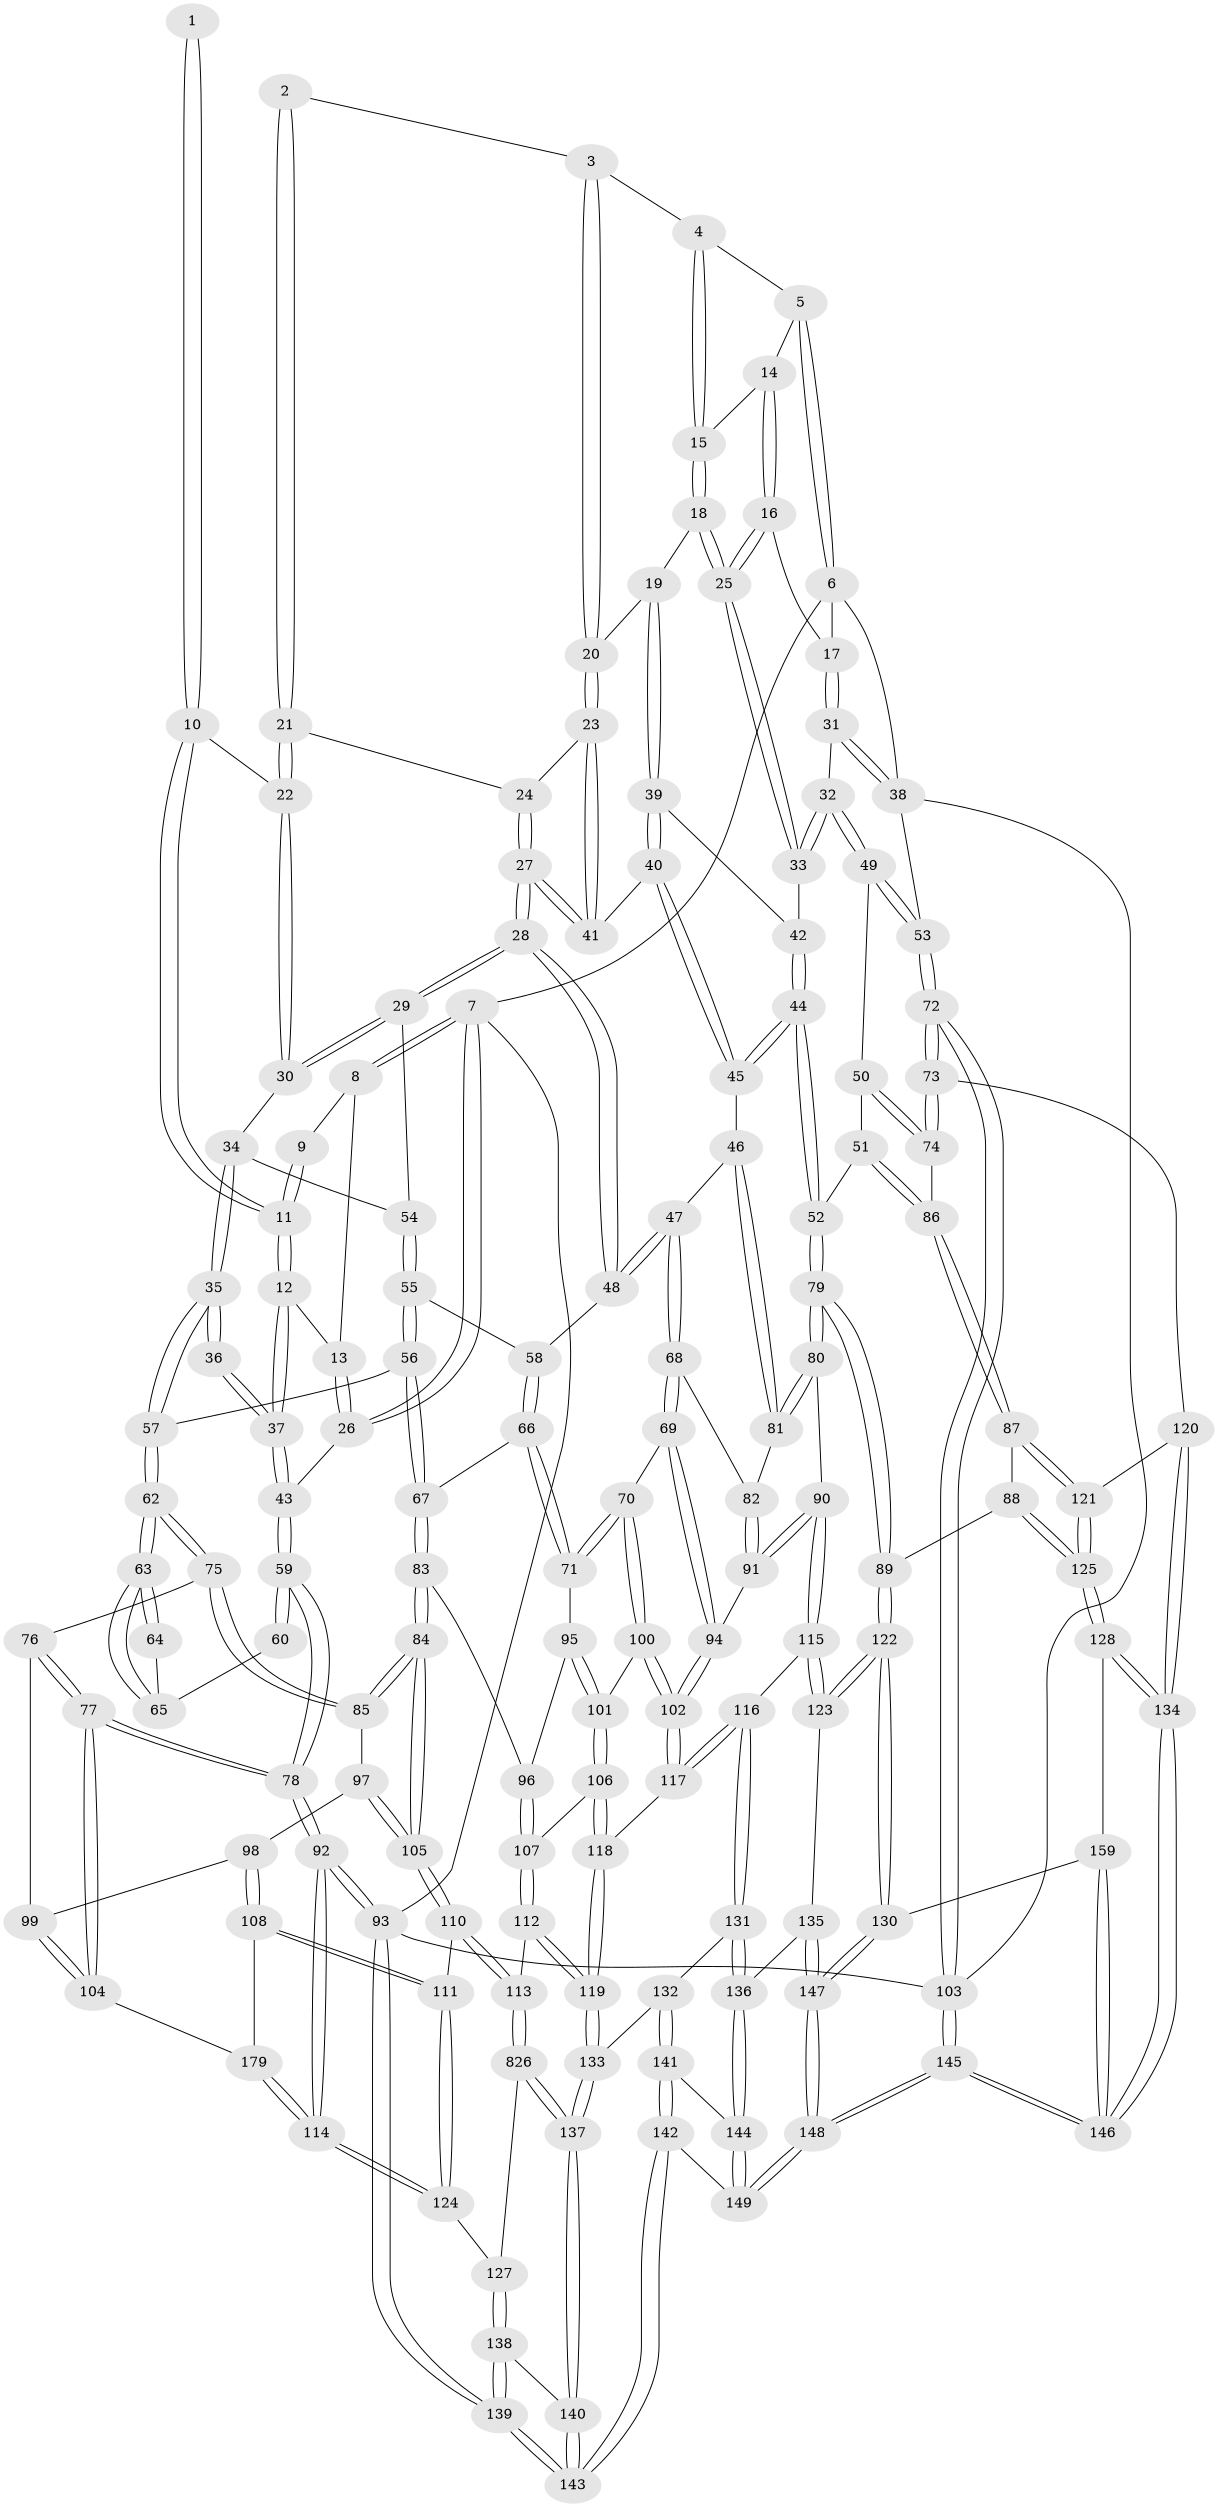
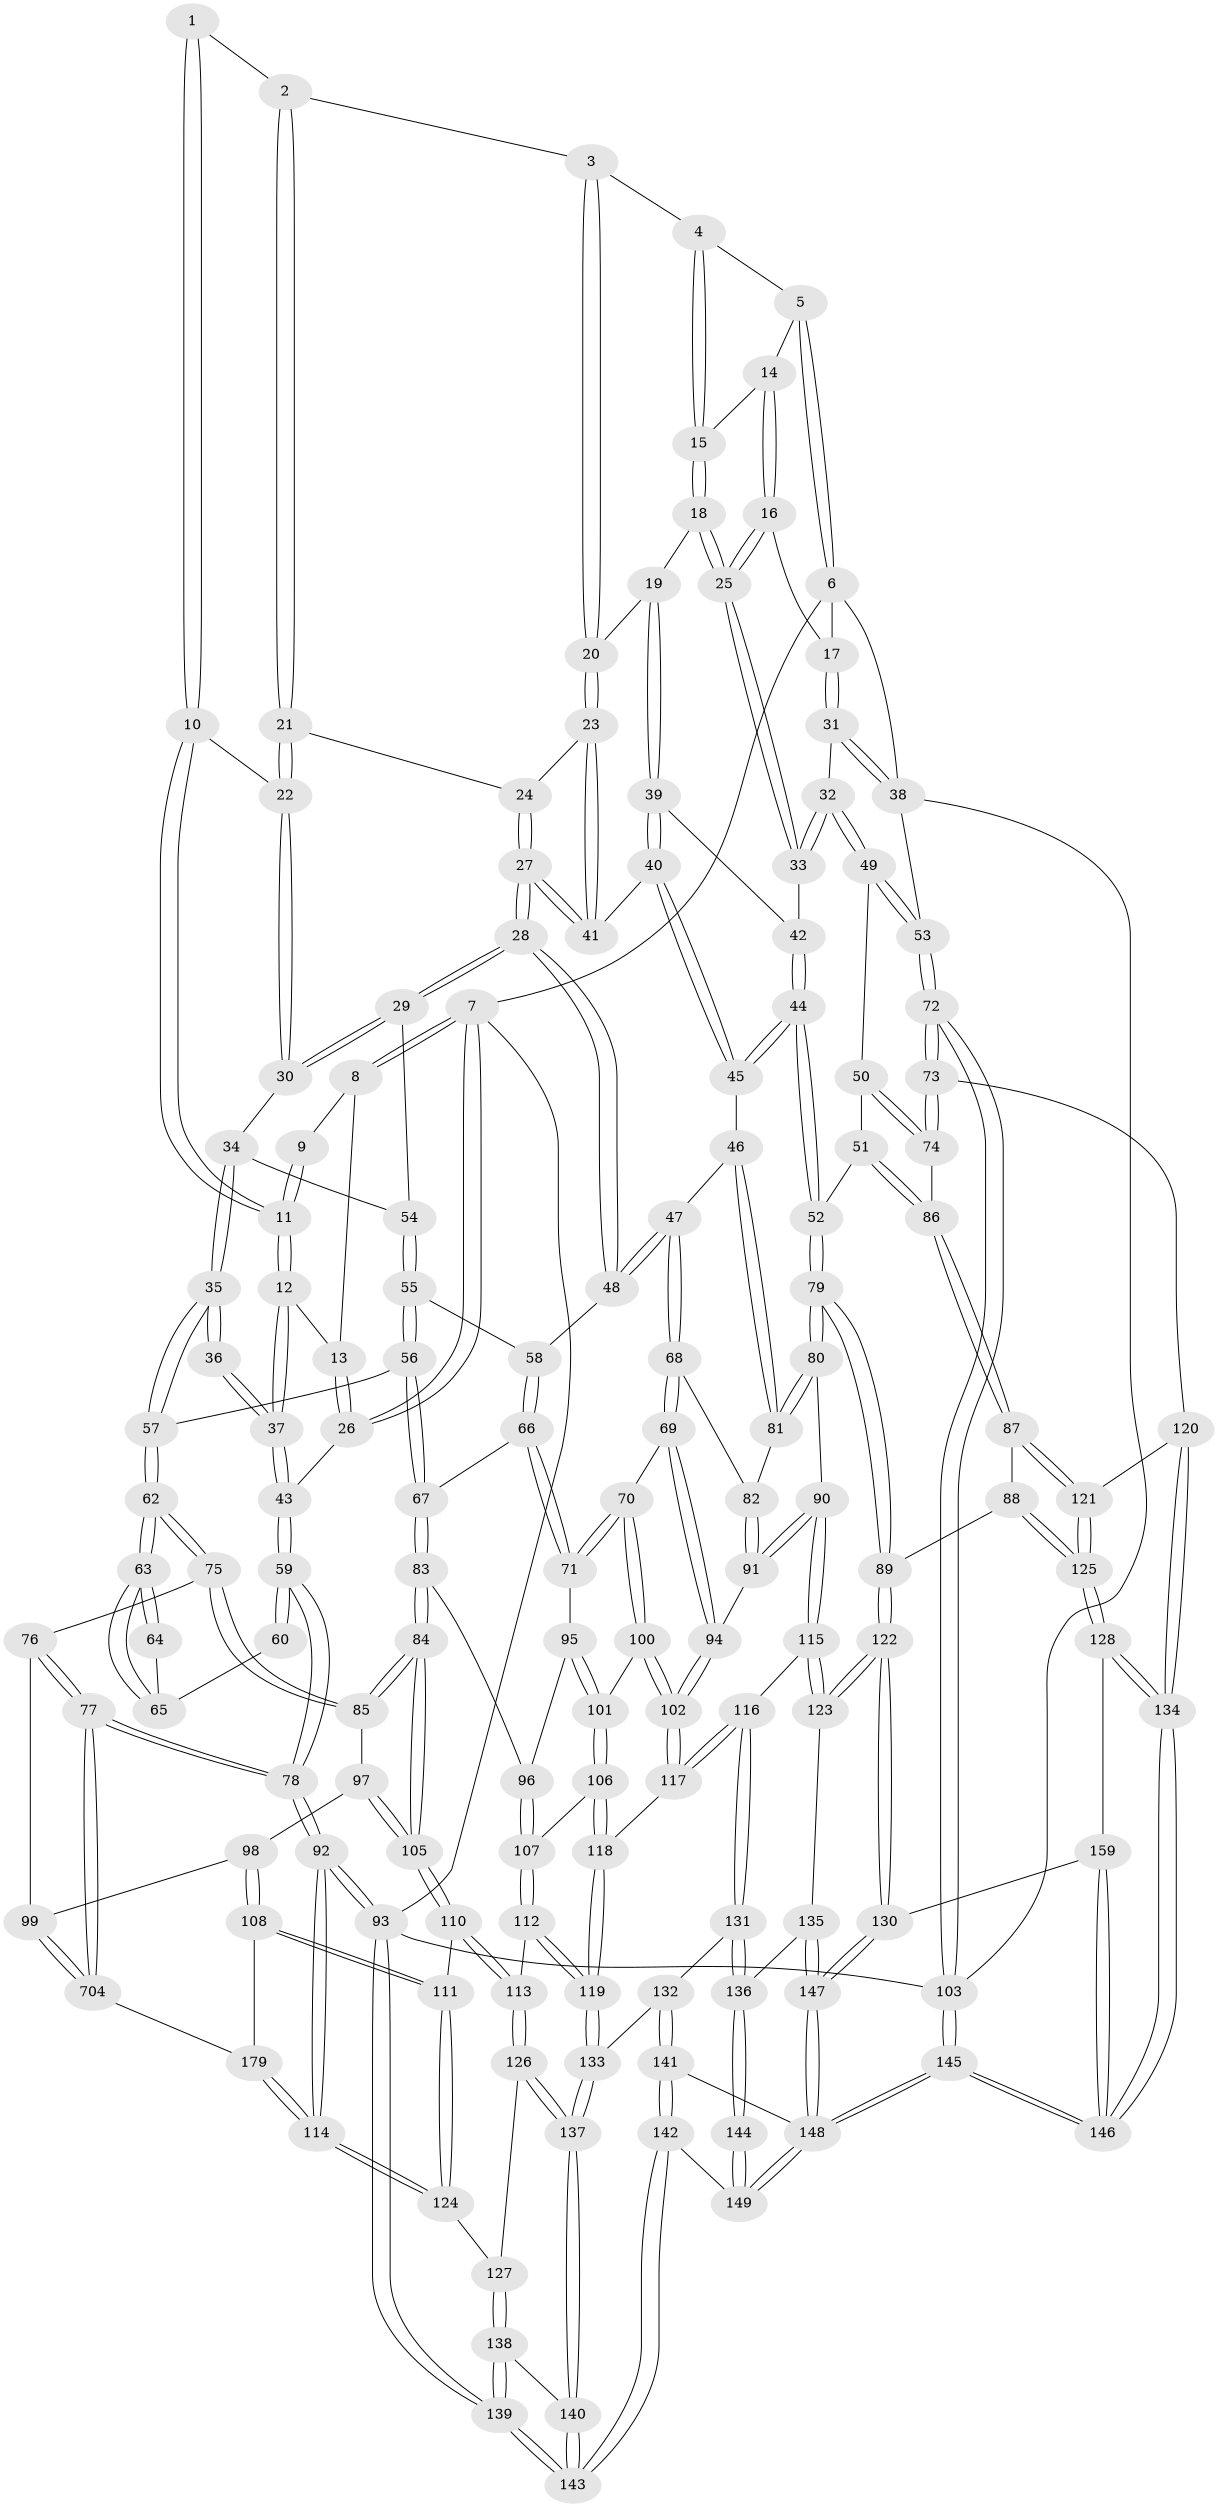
none -> (239, 57)
(93, 1993) -> (93, 1993)
(519, 2063) -> (519, 2063)
(703, 2098) -> (726, 2092)
